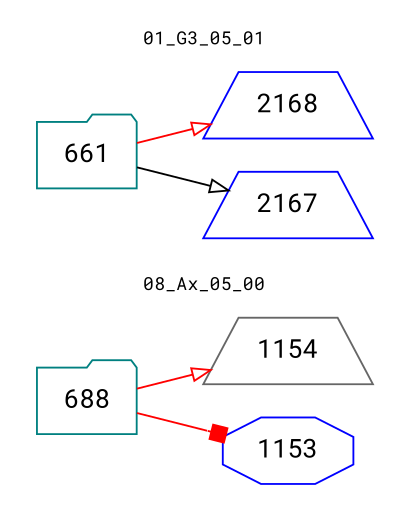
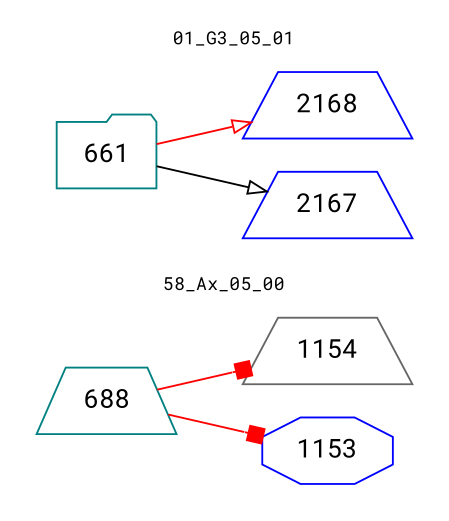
(205, 285) -> (225, 285)
(165, 382) -> (195, 381)
(87, 401) -> (107, 401)
